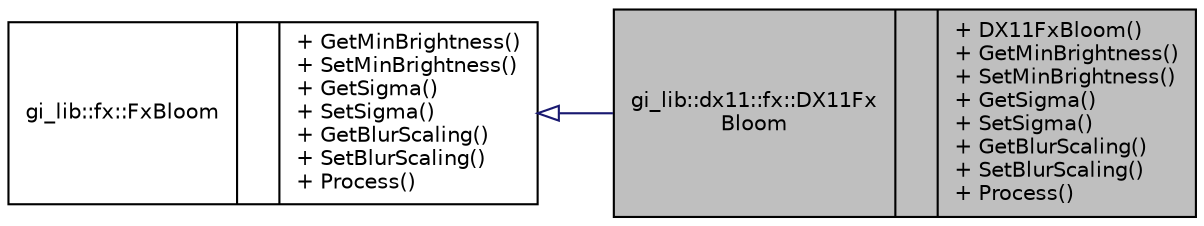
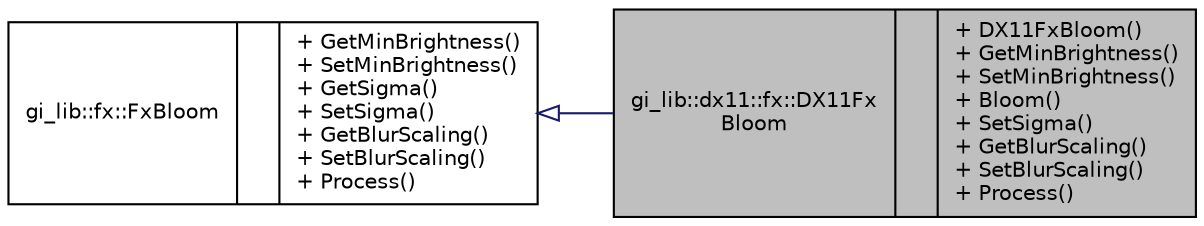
(1026, 101) -> (1009, 101)
